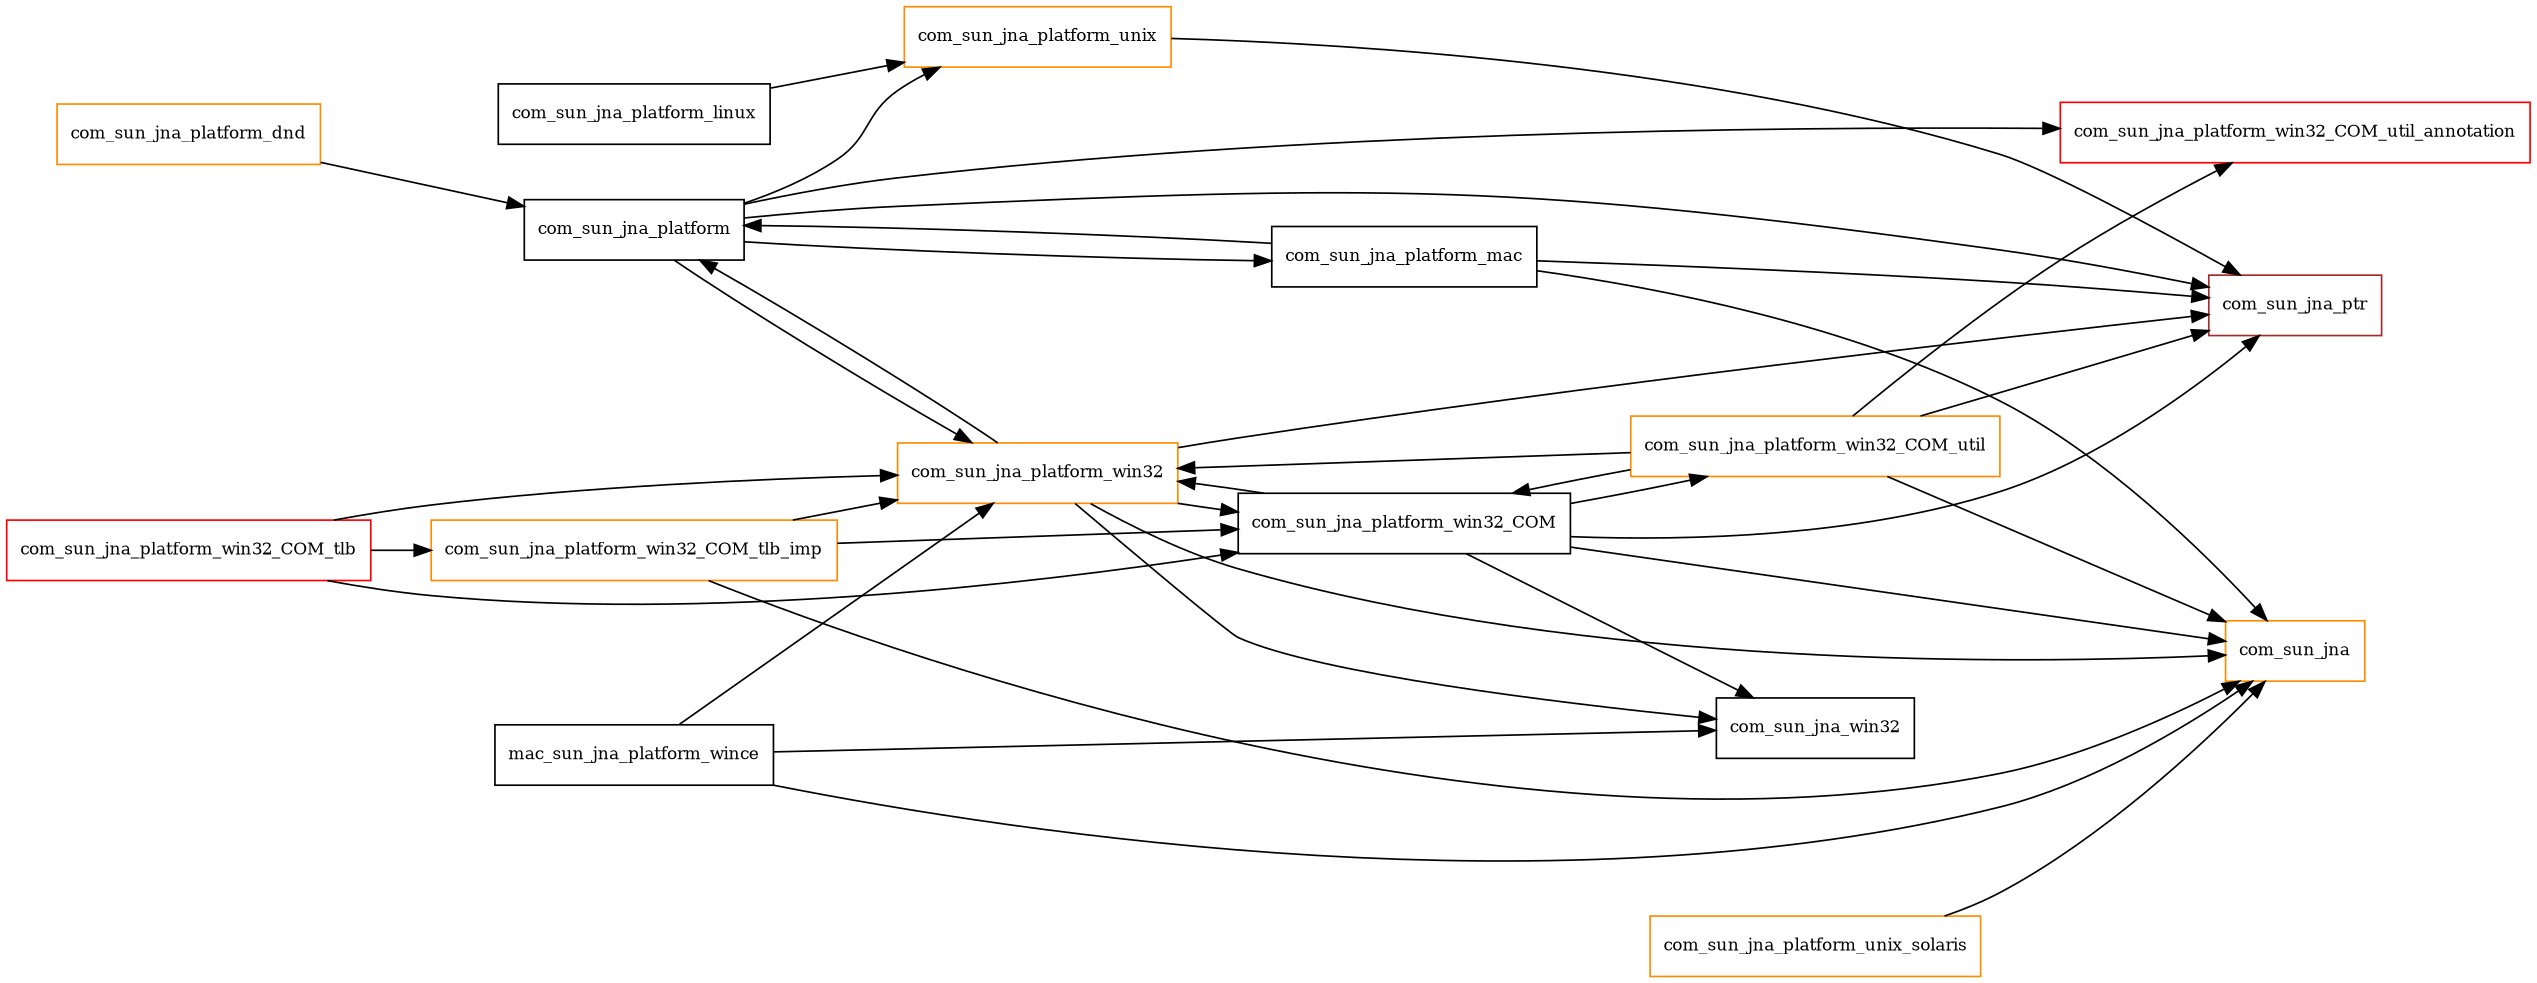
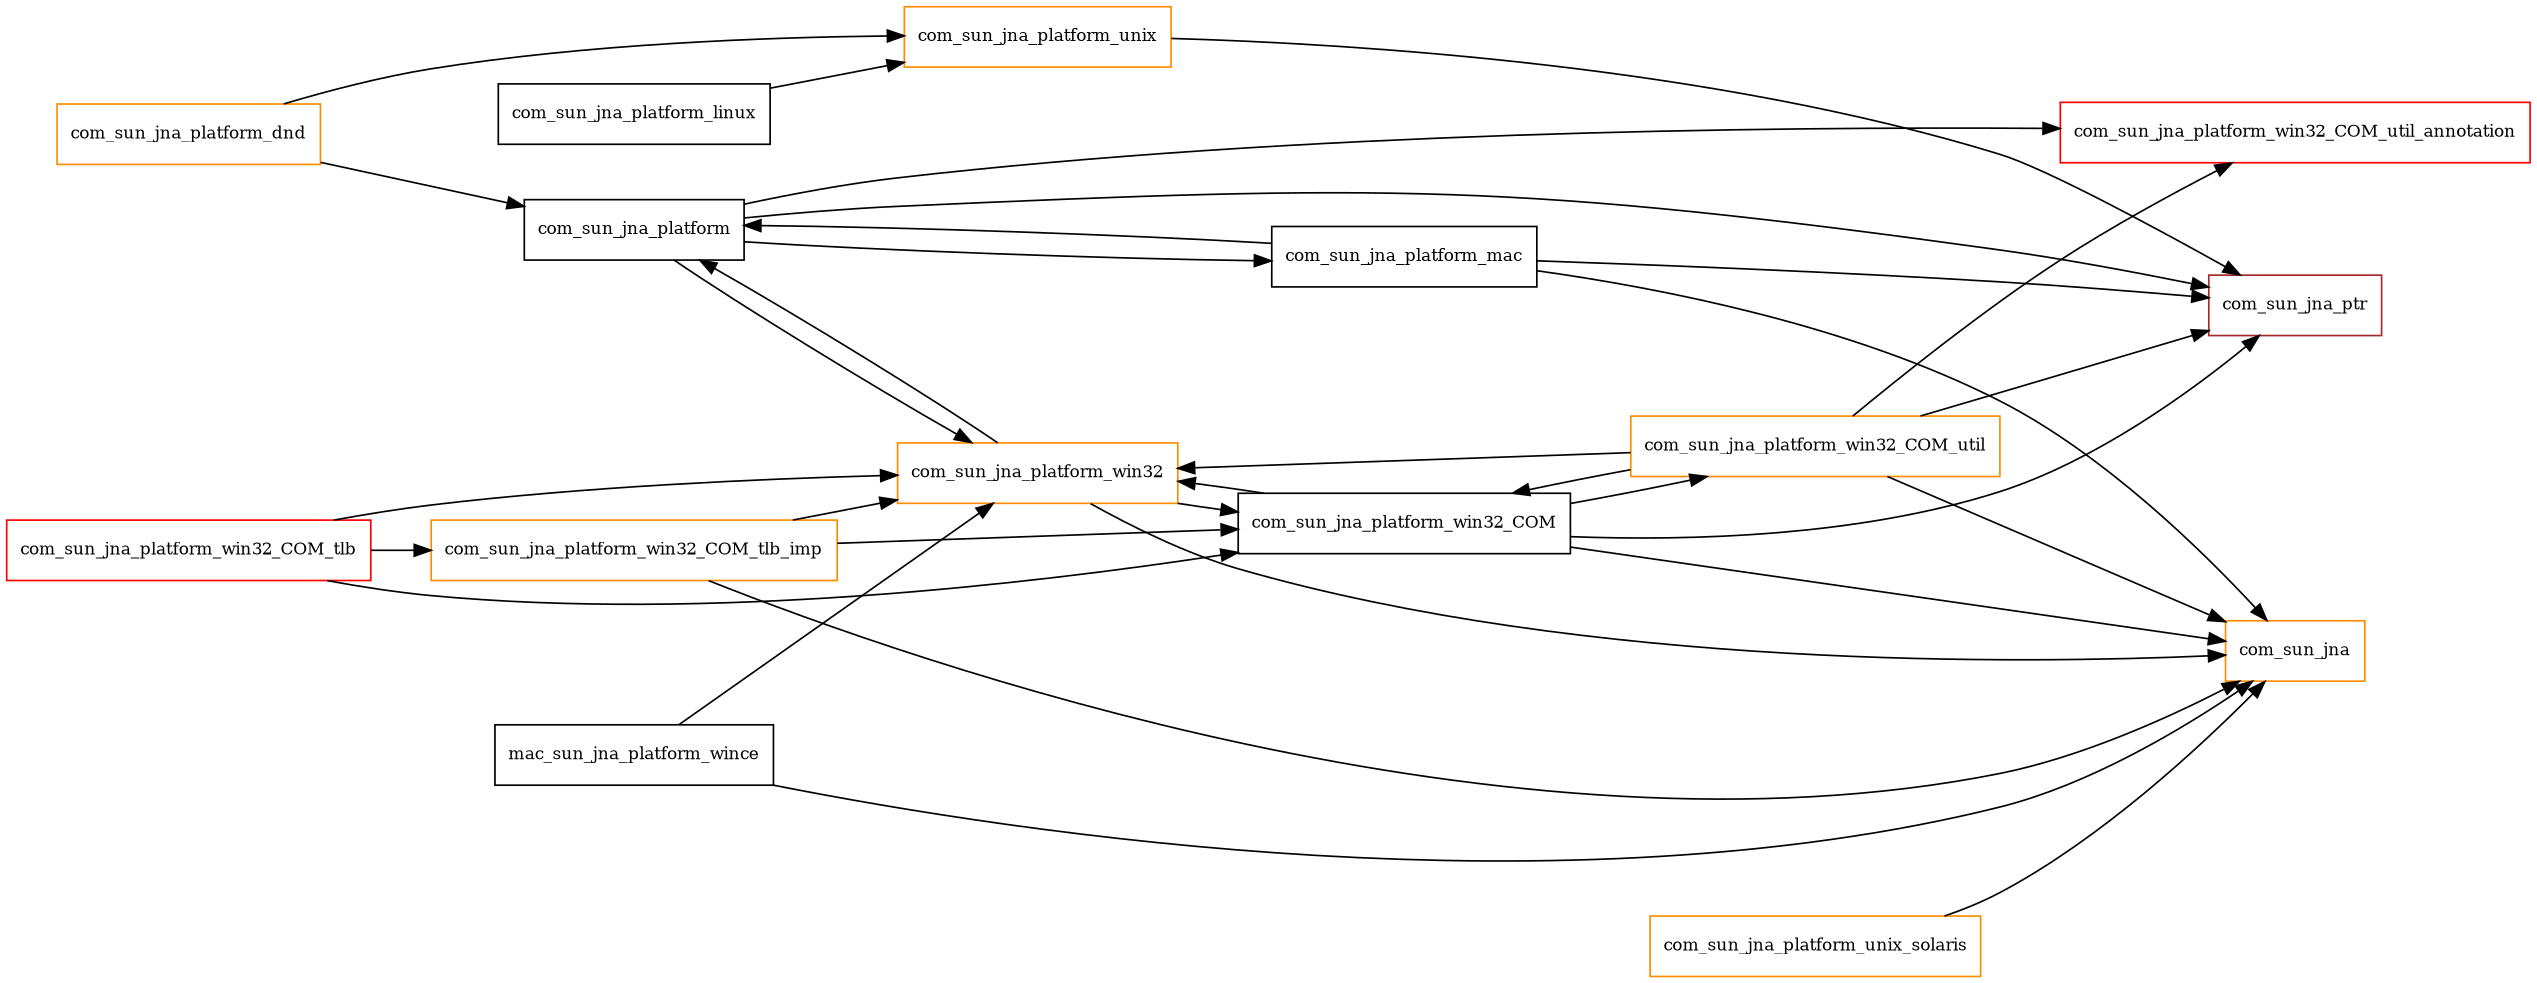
(845, 153) -> (583, 50)
(1684, 377) -> none
(1815, 728) -> none
